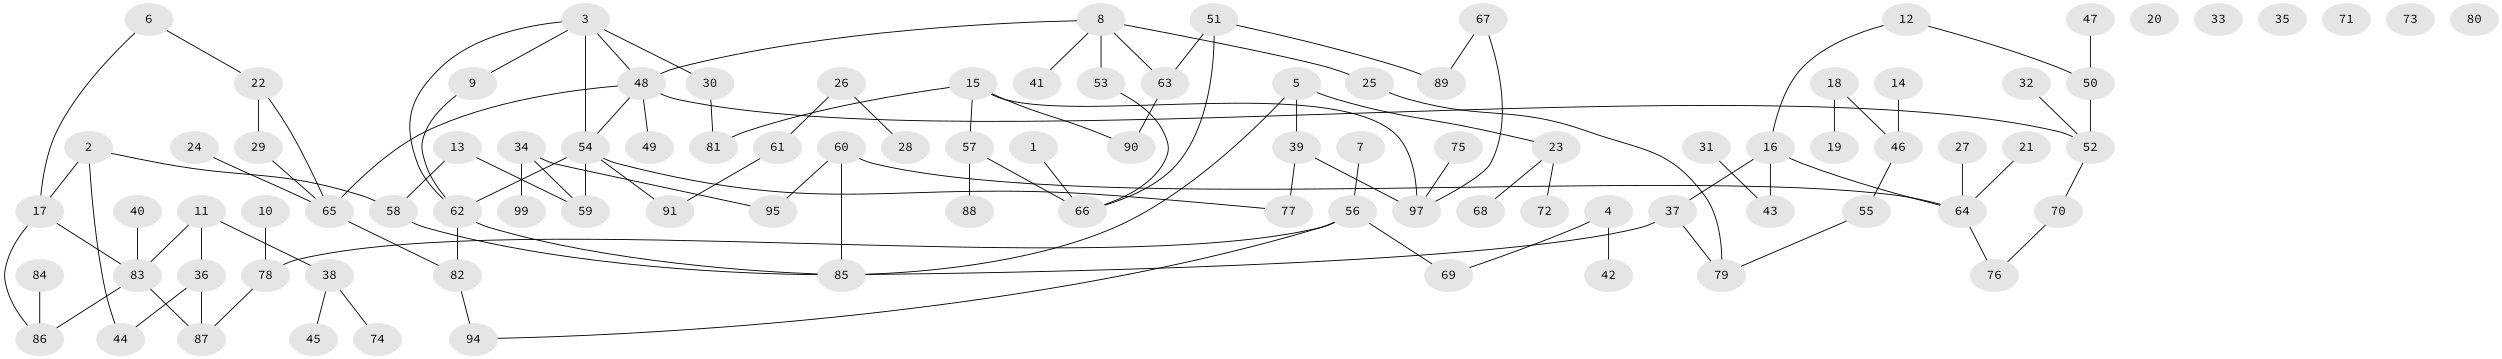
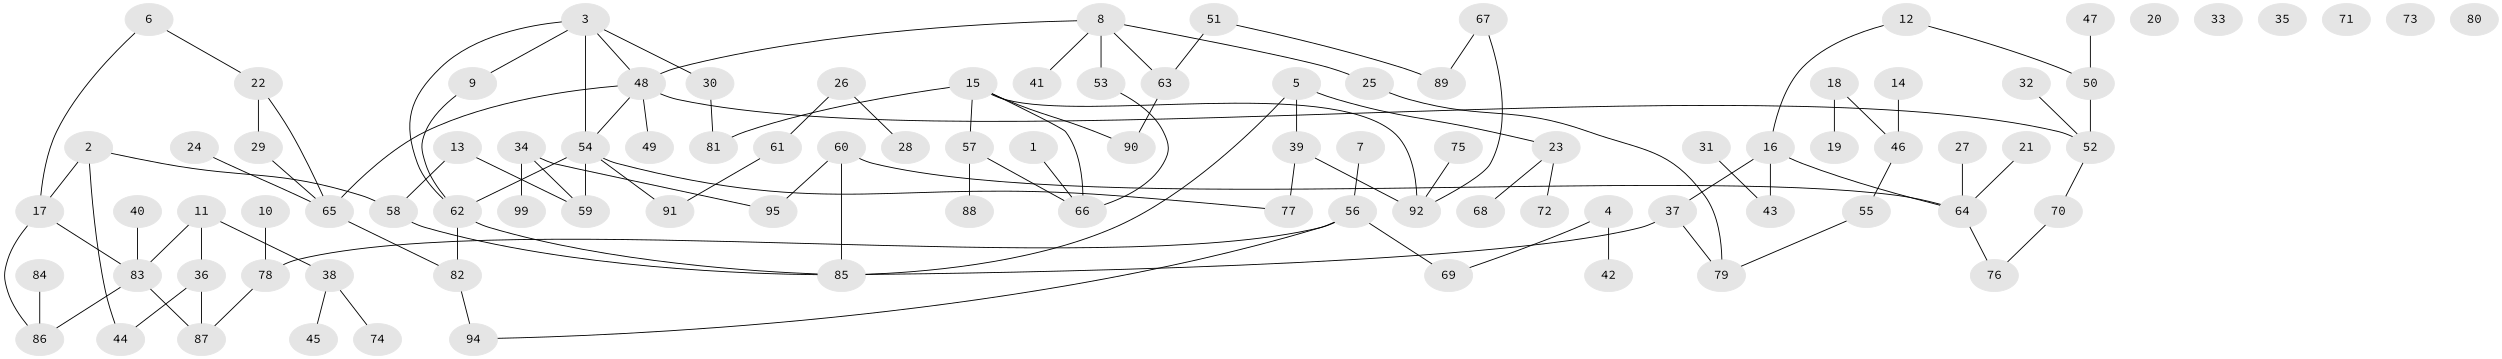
(1191, 142) -> (1059, 127)
(1417, 212) -> (1417, 212)
